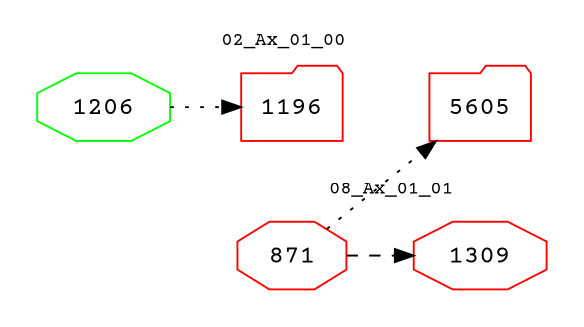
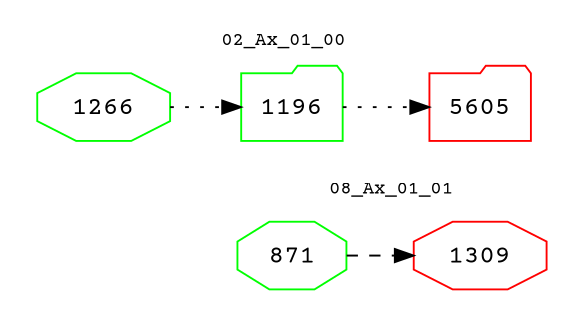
(104, 107) -> (104, 107)
(292, 107) -> (292, 107)
(374, 191) -> (376, 107)
(292, 256) -> (292, 256)
